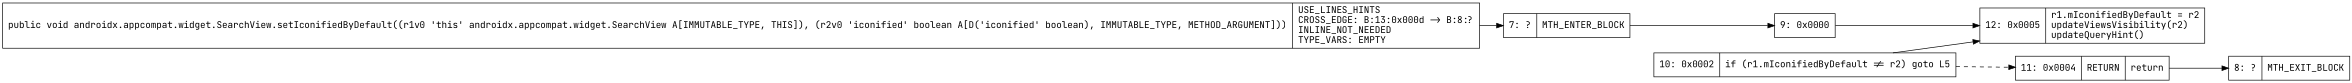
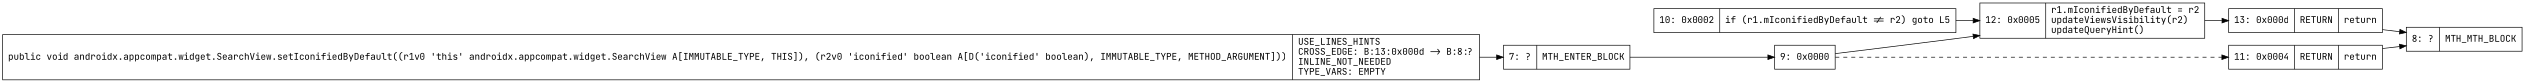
none -> (2306, 21)
(1982, 67) -> (2029, 57)
(2306, 68) -> (2481, 39)
